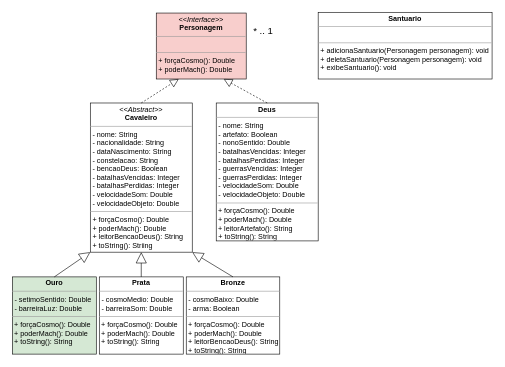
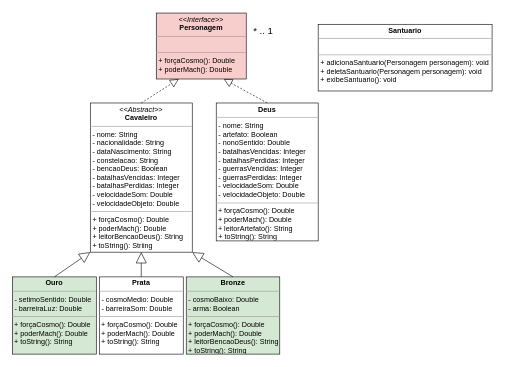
(405, 46) -> (405, 58)
(233, 316) -> (233, 316)
